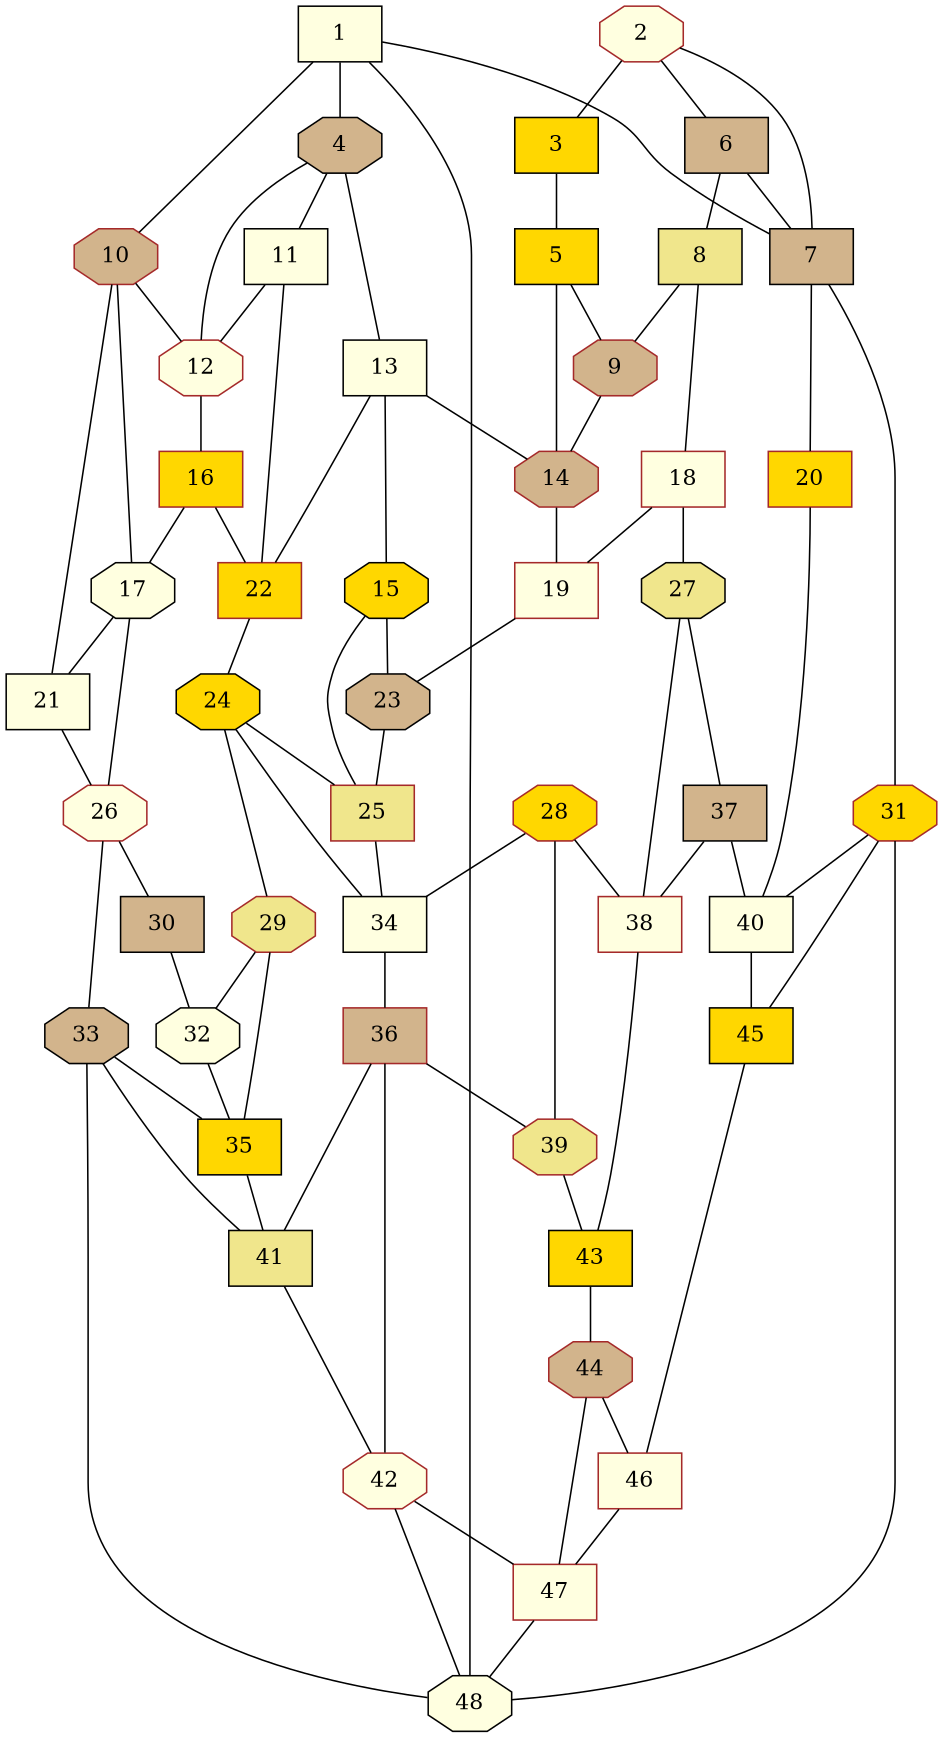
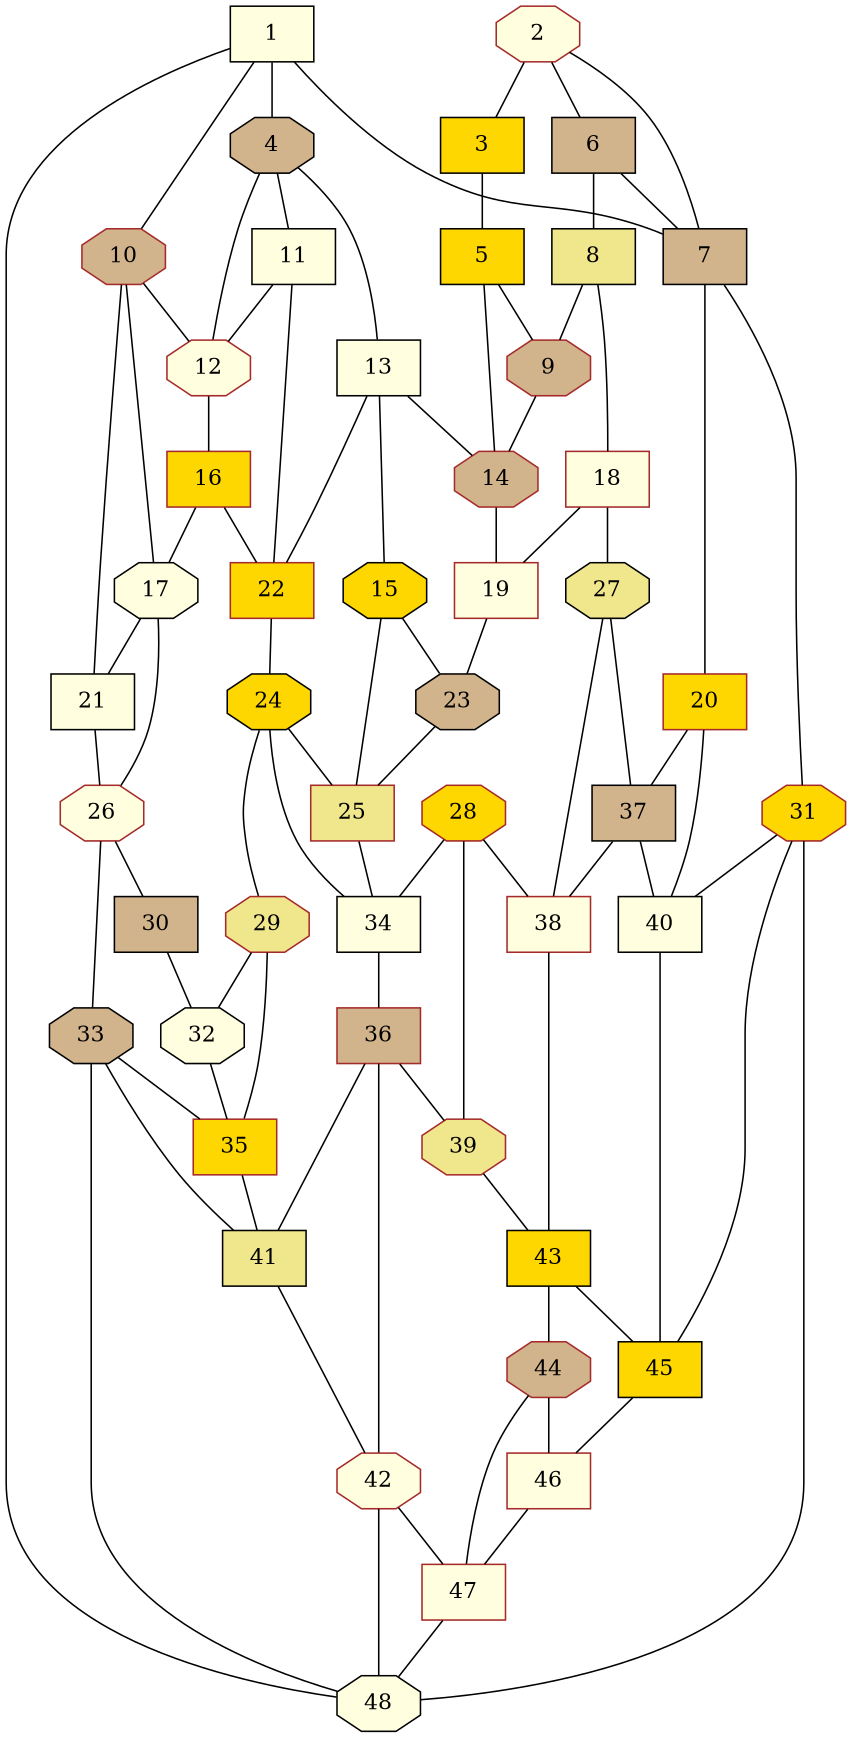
none -> (669, 758)
(240, 1147) -> (235, 1147)
none -> (605, 1314)
